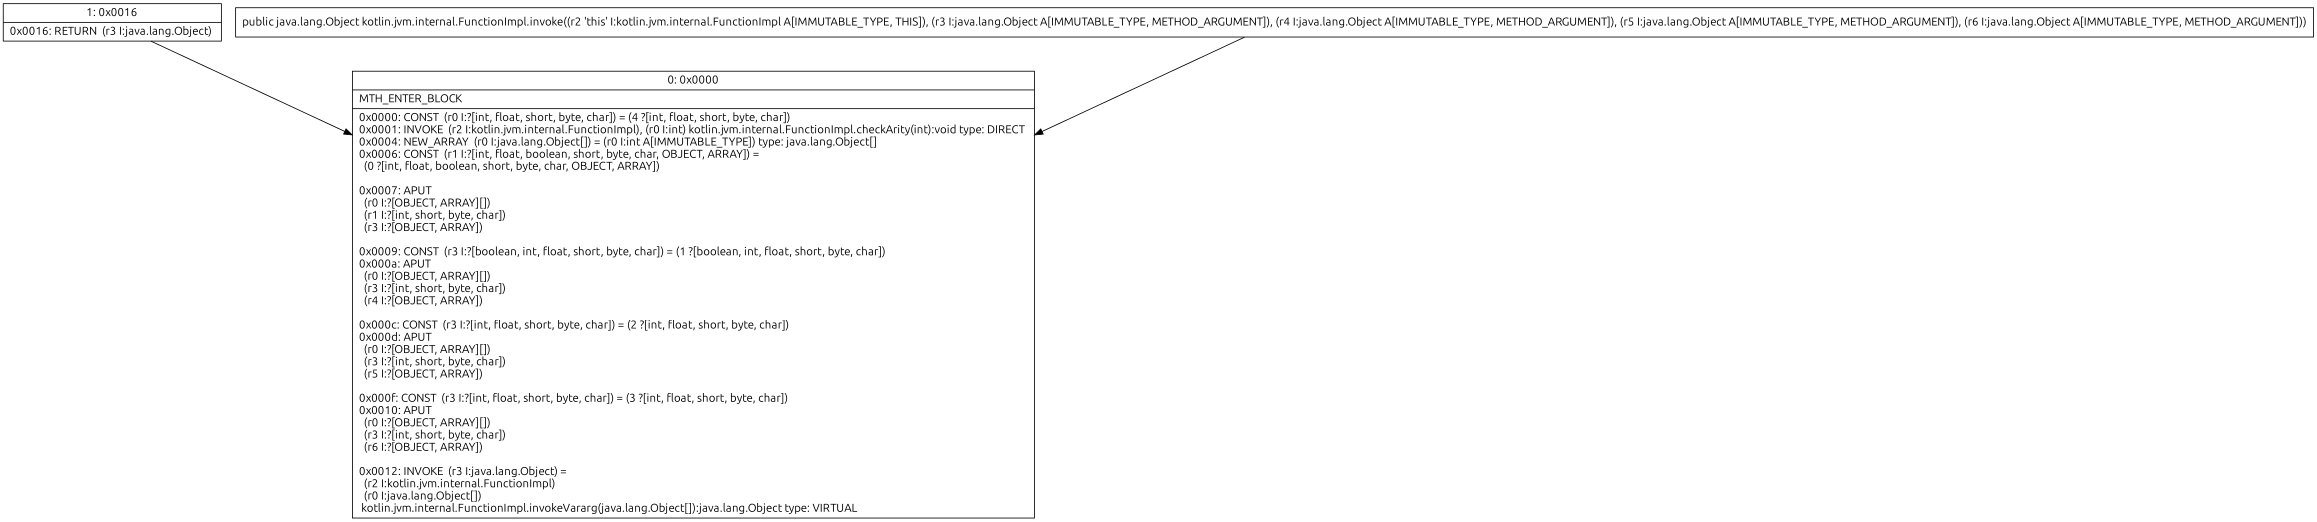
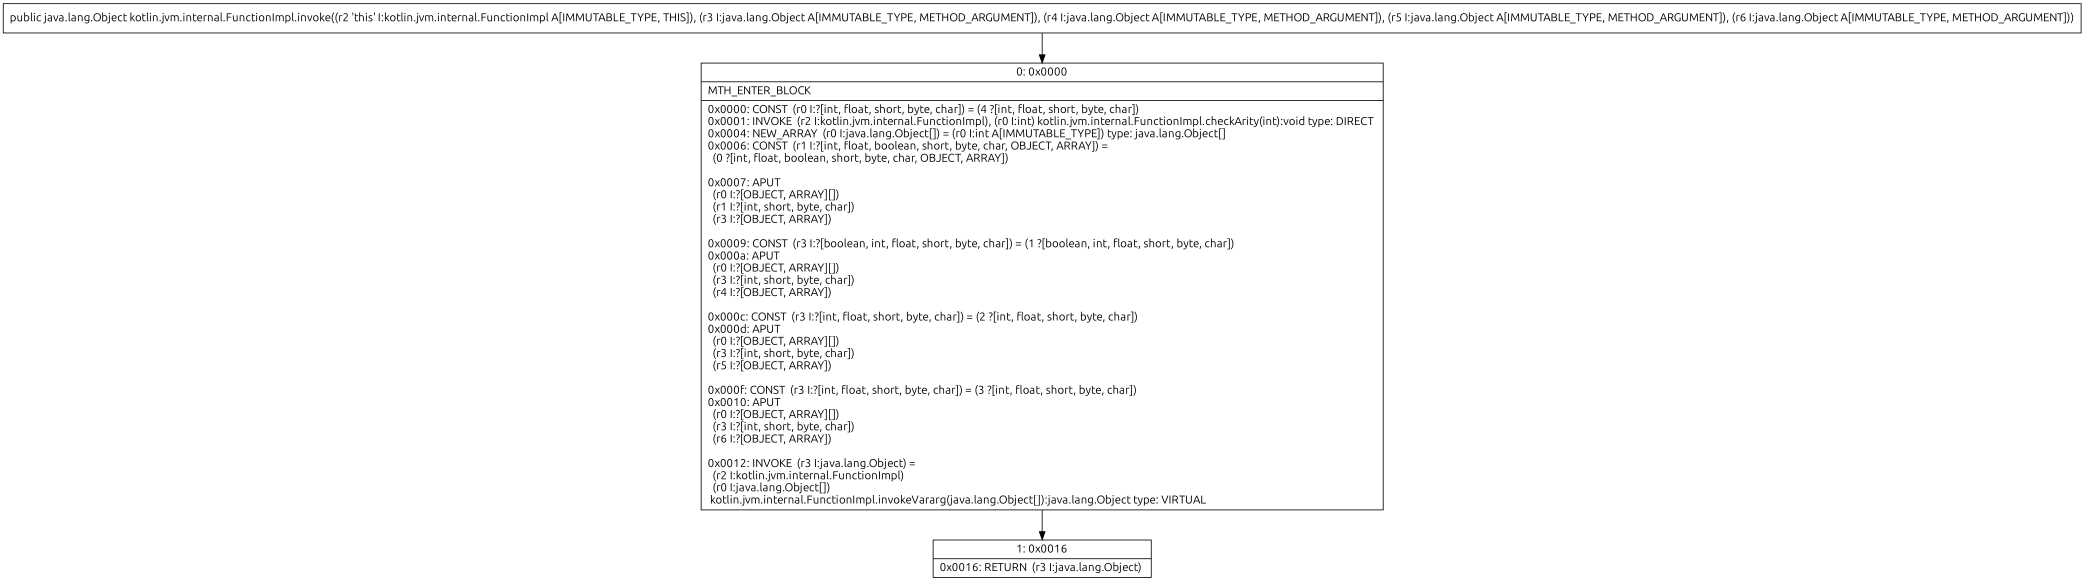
(248, 86) -> (1042, 521)
